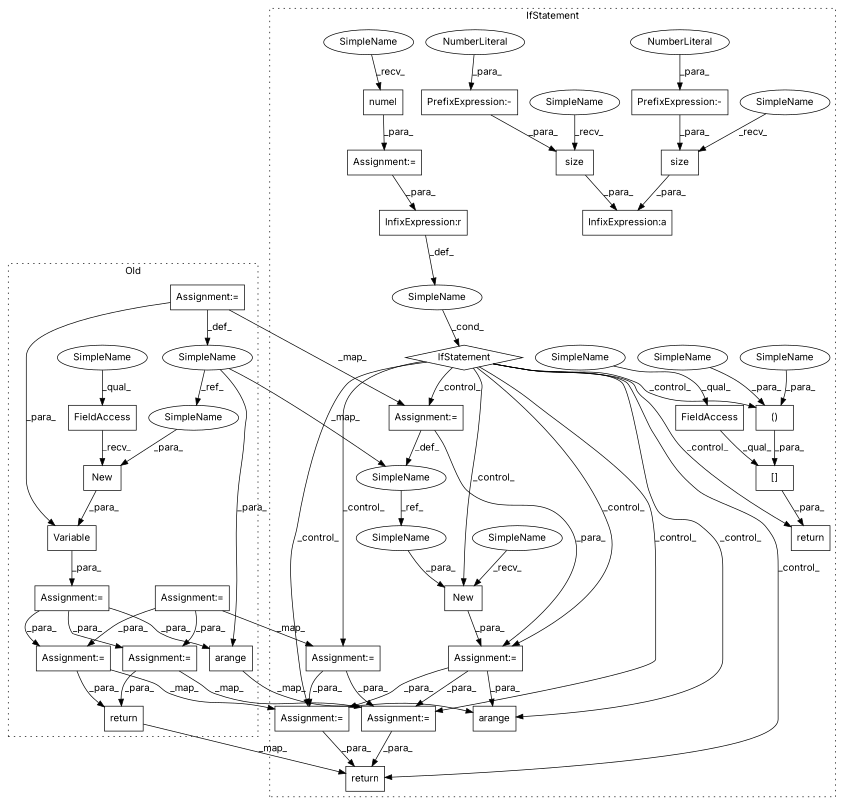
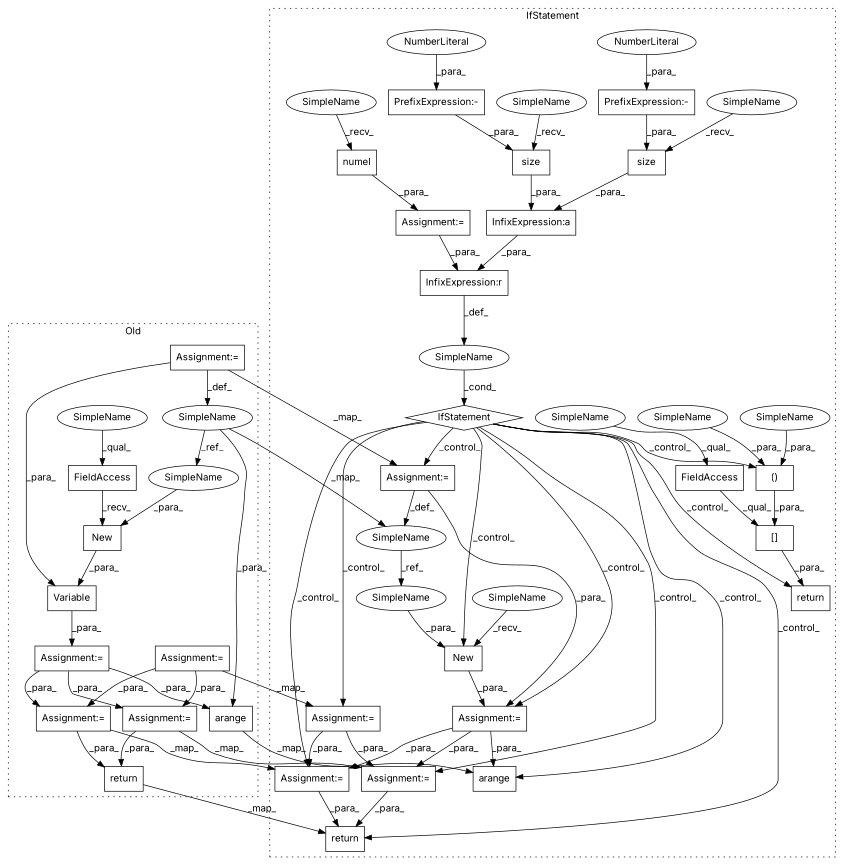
none -> (500, 250)
